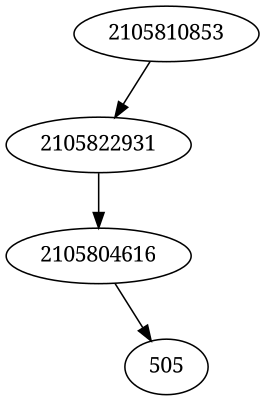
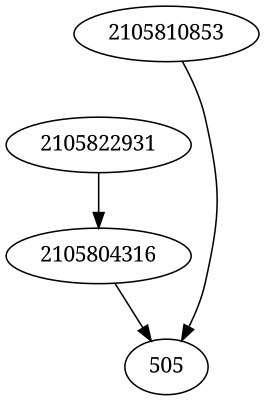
(137, 83) -> (217, 193)
(99, 256) -> (99, 256)
